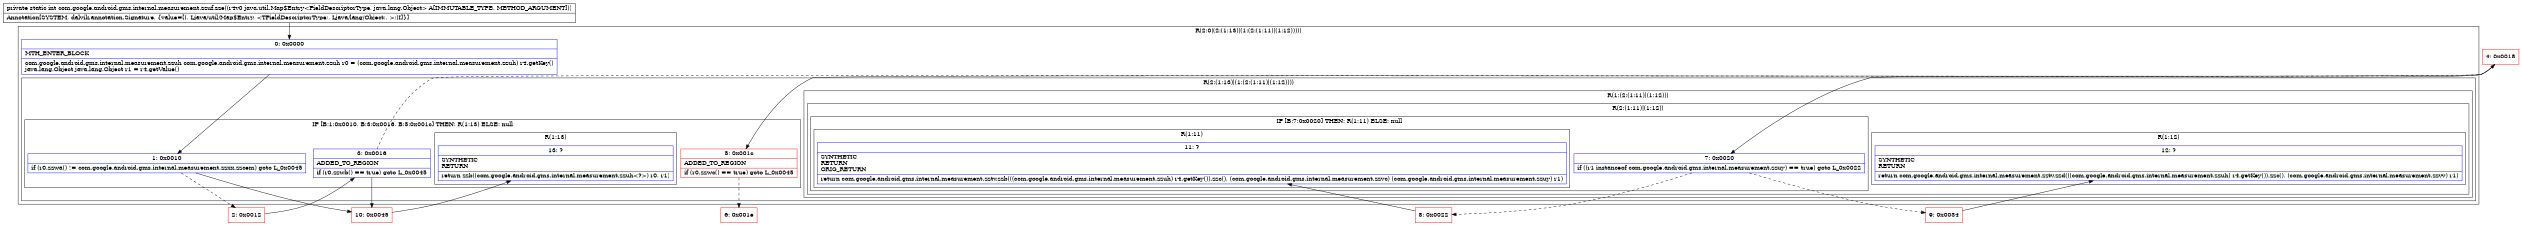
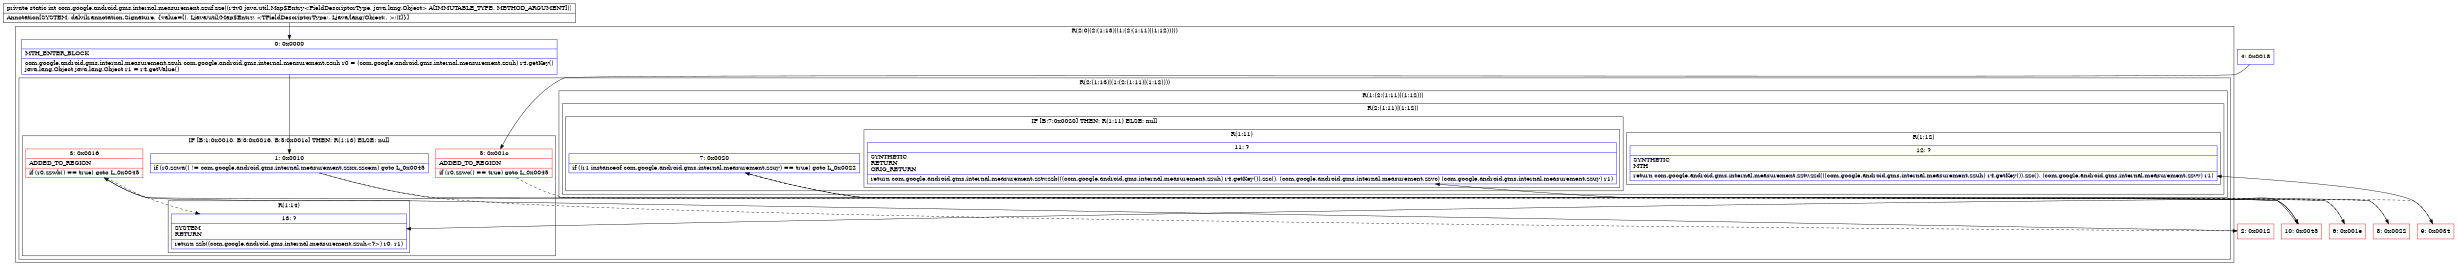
(2501, 57) -> (2256, 57)
(1417, 76) -> (157, 201)
(2107, 77) -> (1551, 198)
(556, 138) -> (289, 206)
(460, 160) -> (188, 228)
(372, 163) -> (84, 163)
(1892, 166) -> (1641, 166)
